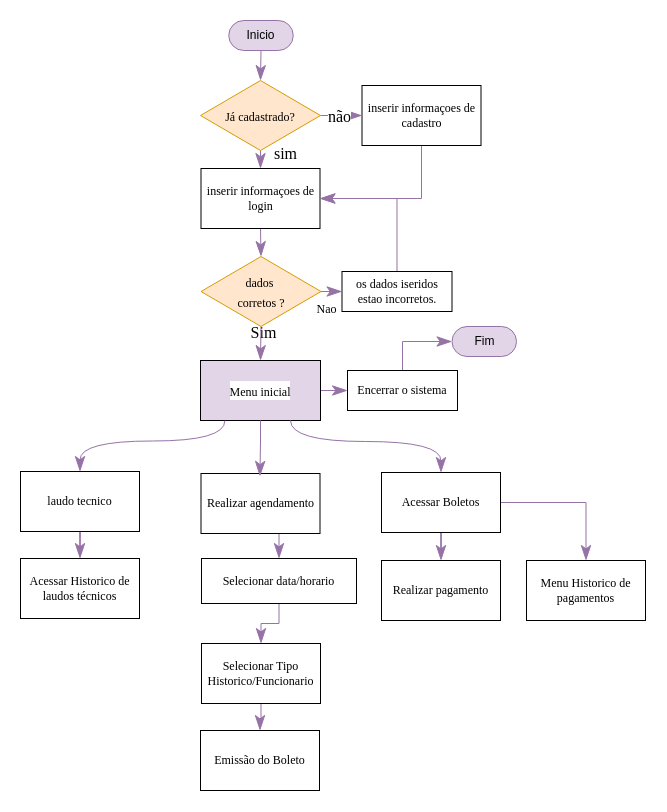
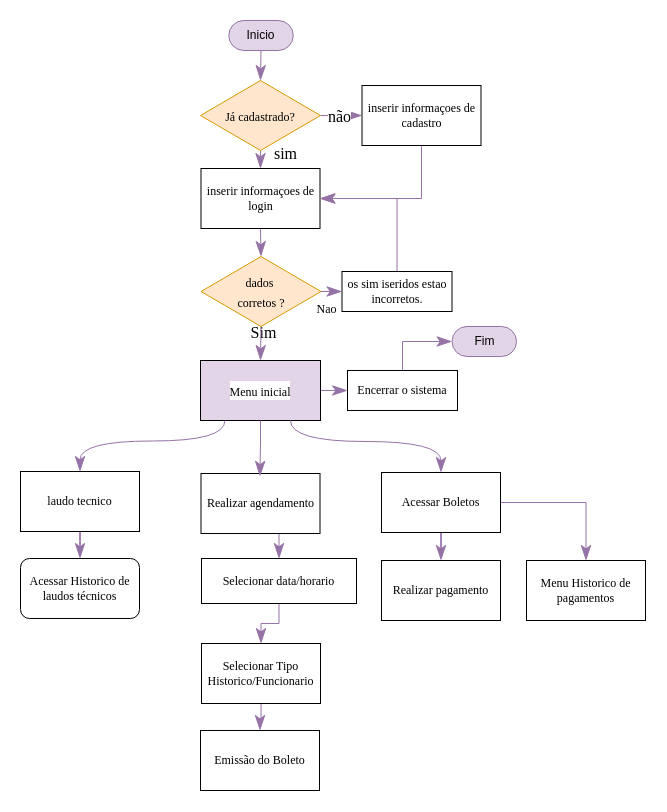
(398, 292) -> (398, 292)
(80, 589) -> (80, 589)
